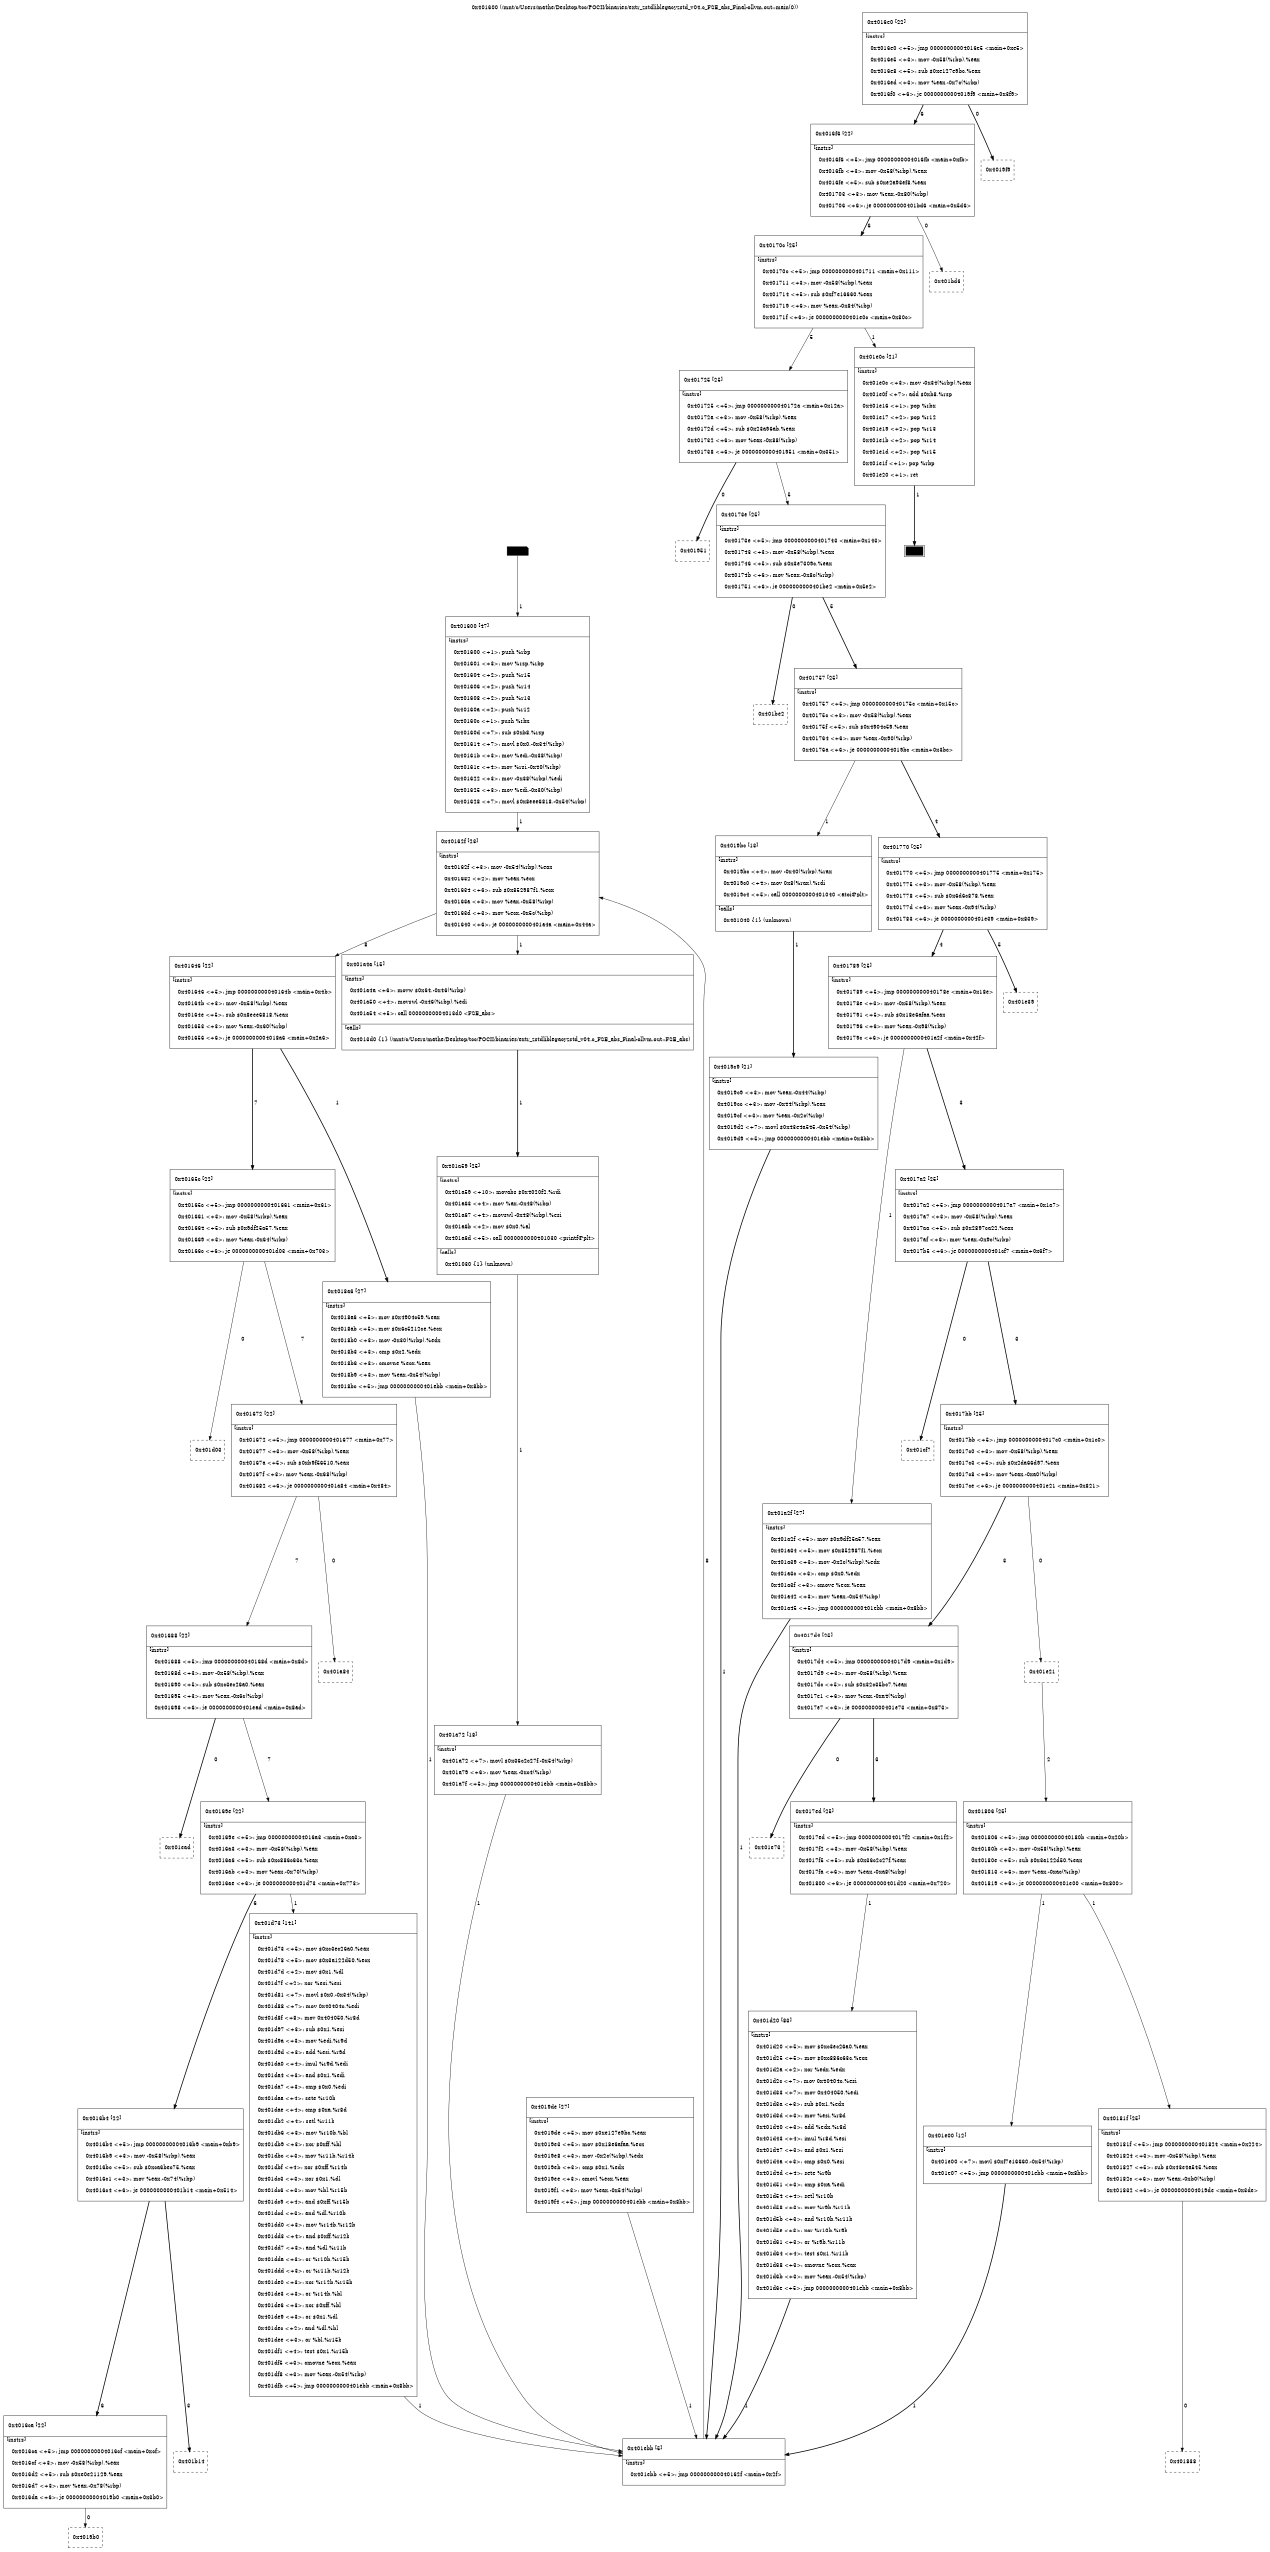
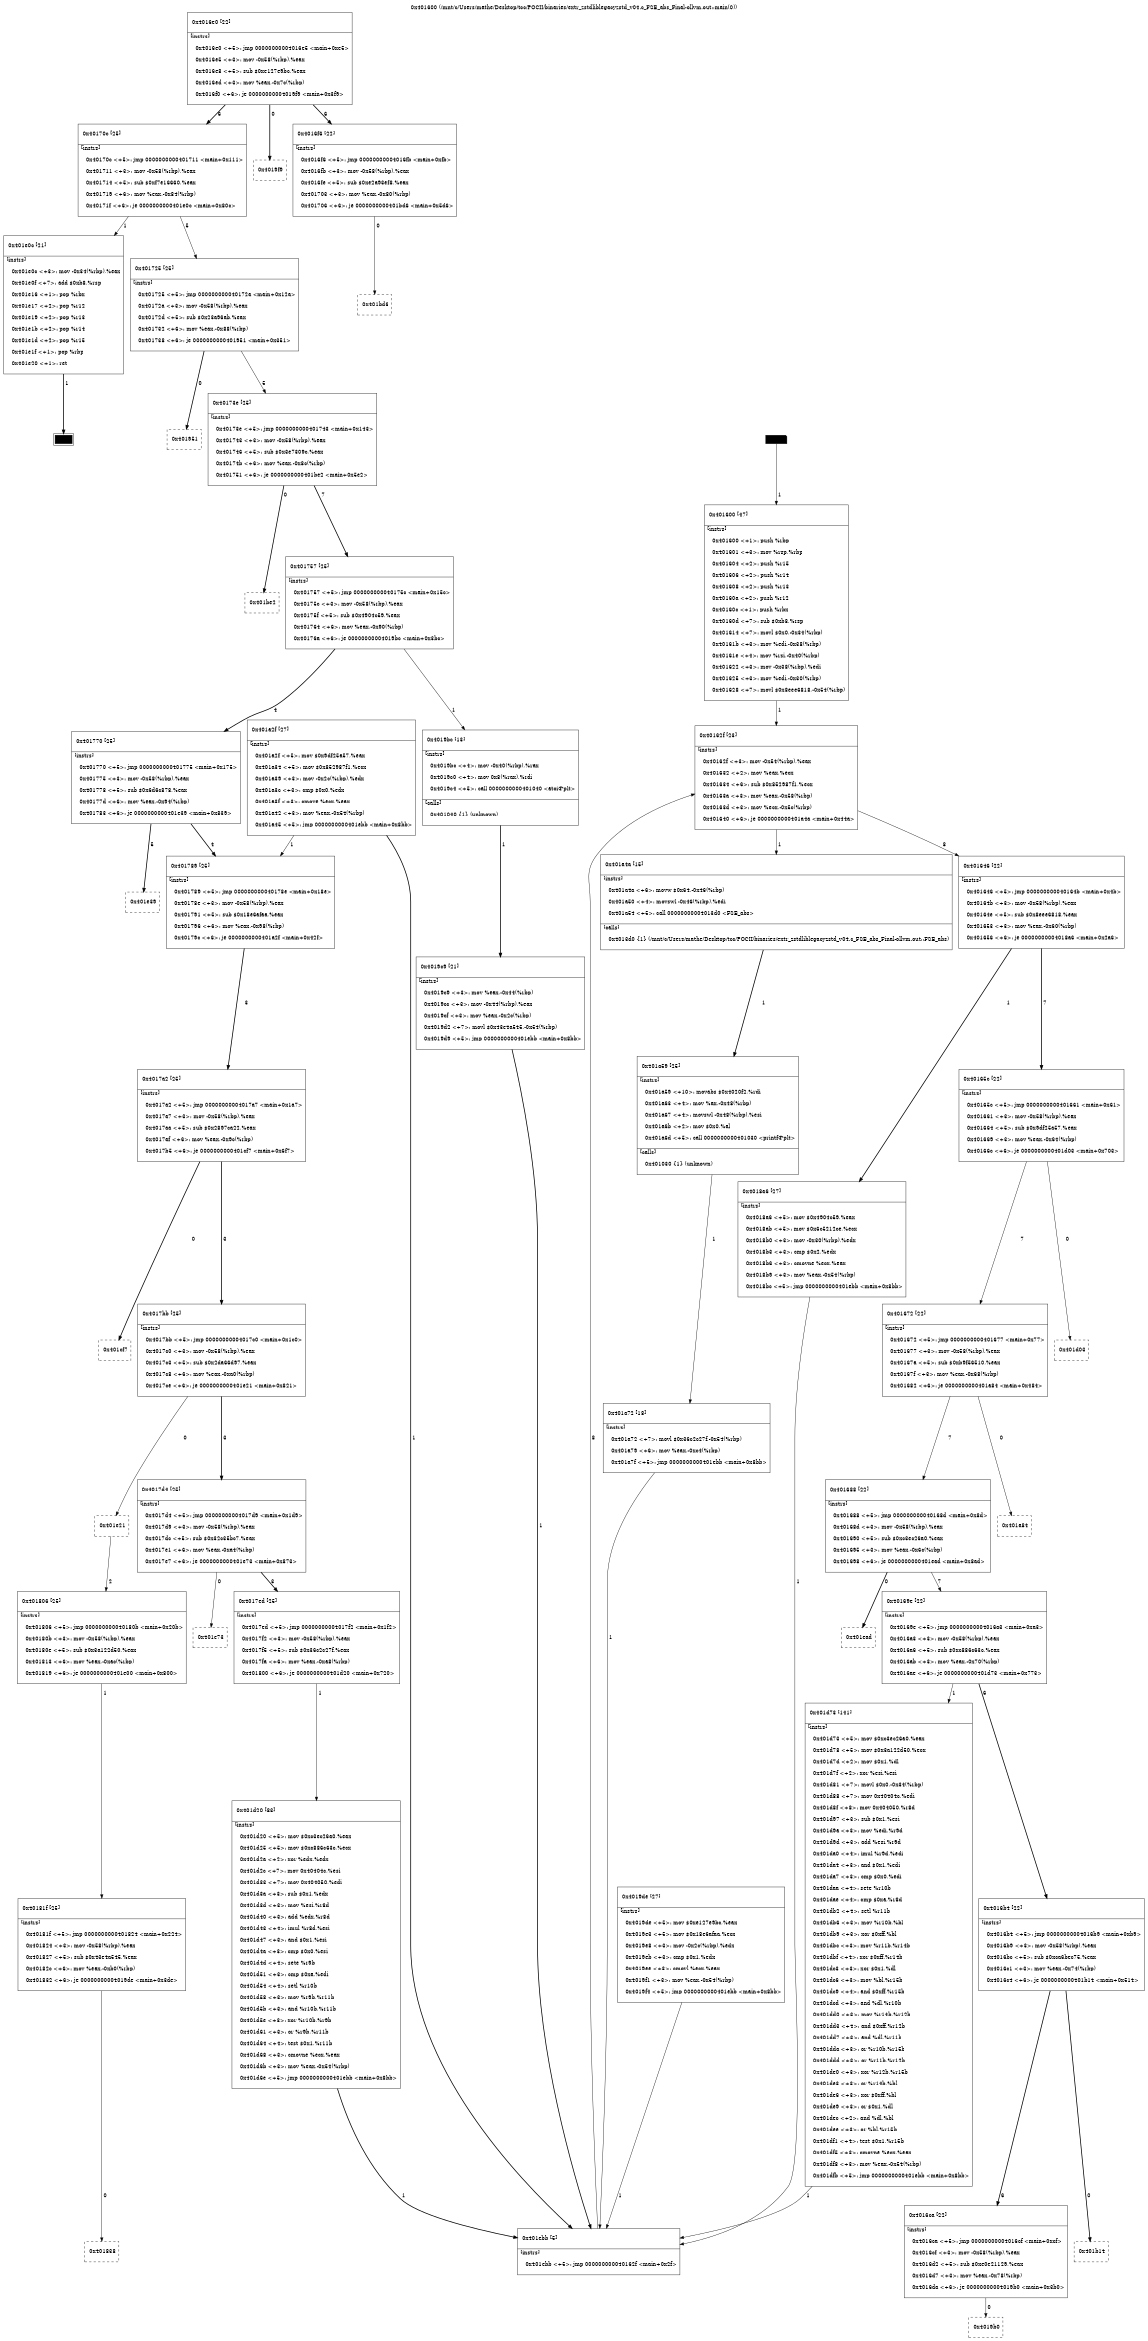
(867, 224) -> (217, 113)
(831, 607) -> (322, 495)
(873, 1274) -> (288, 844)
(803, 1774) -> (214, 1598)
(1008, 2155) -> none
(188, 2406) -> (1088, 2196)
